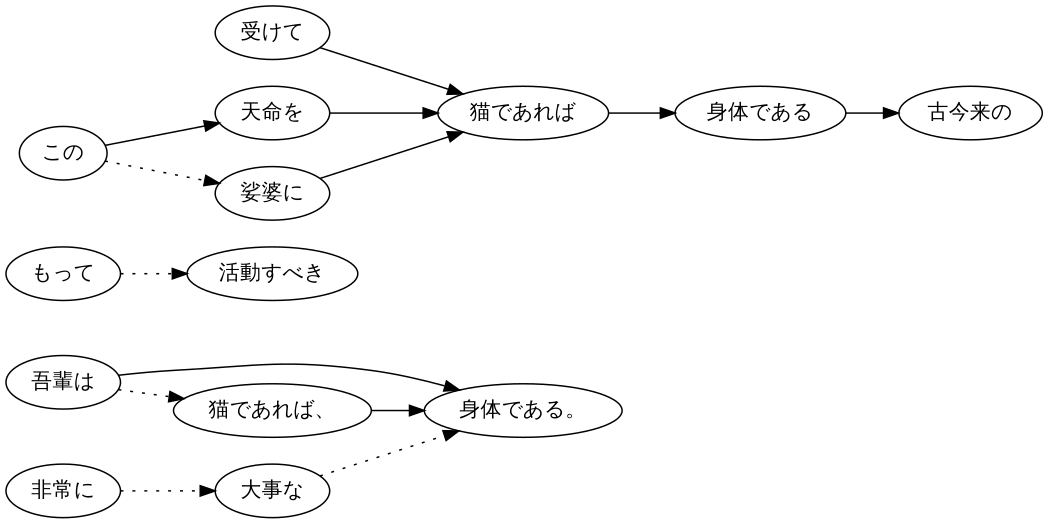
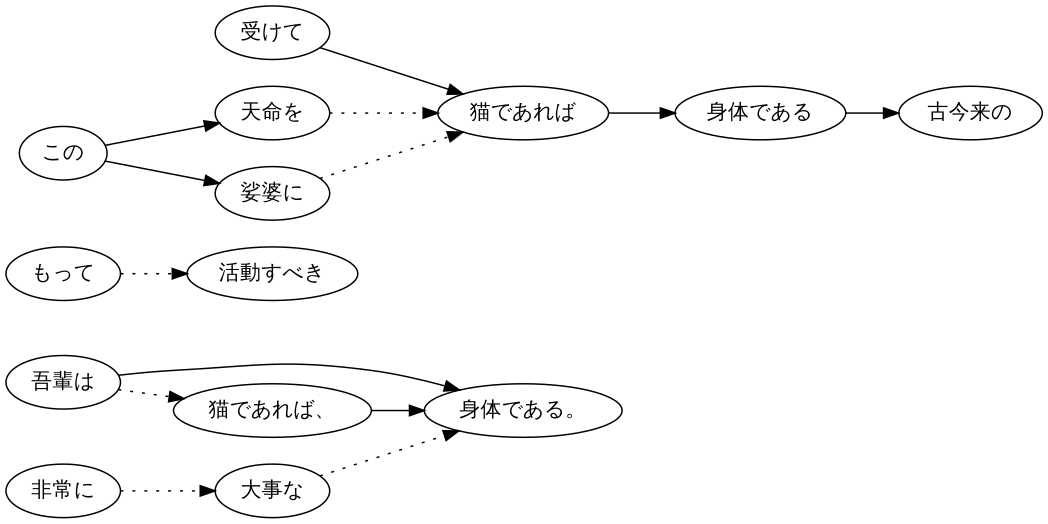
(376, 113) -> (376, 113)
(384, 158) -> (384, 158)
(155, 171) -> (155, 171)
